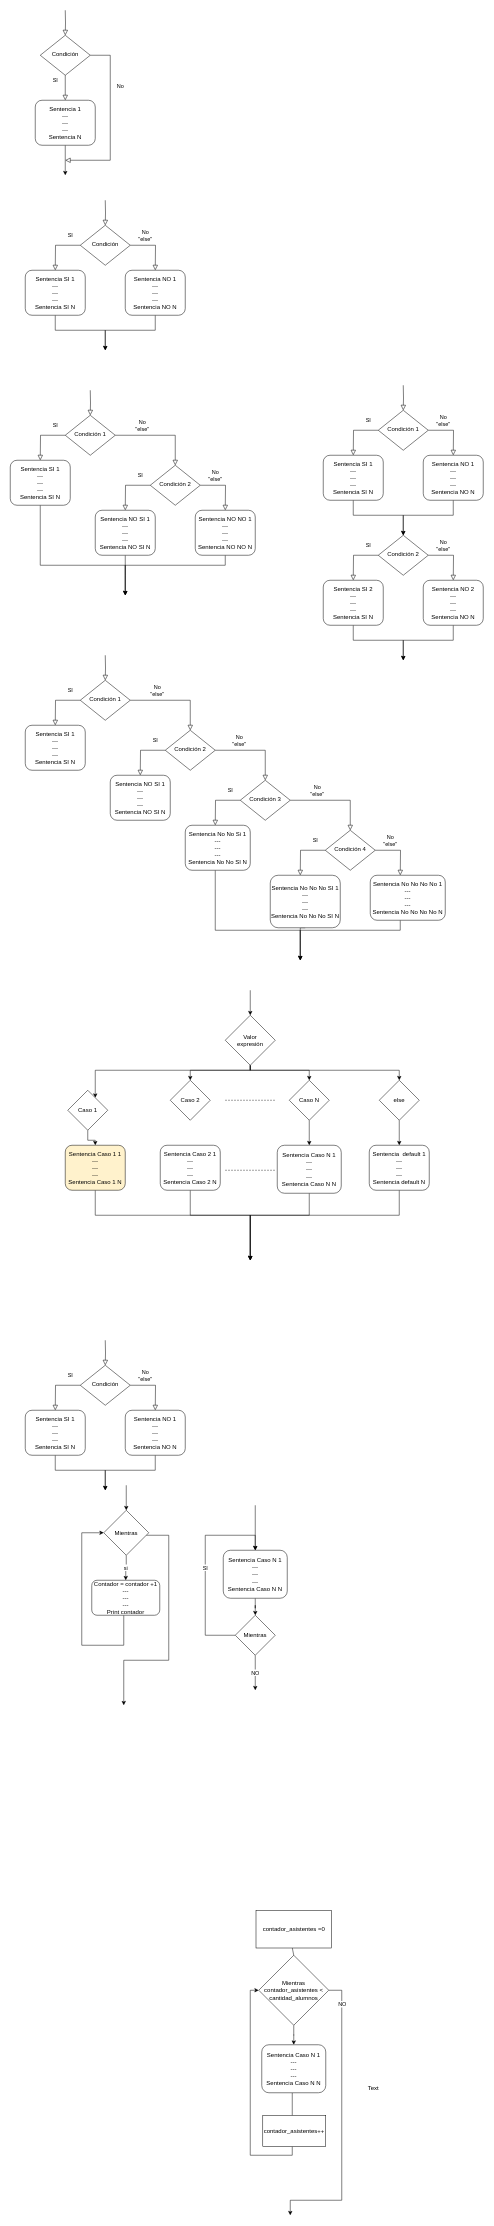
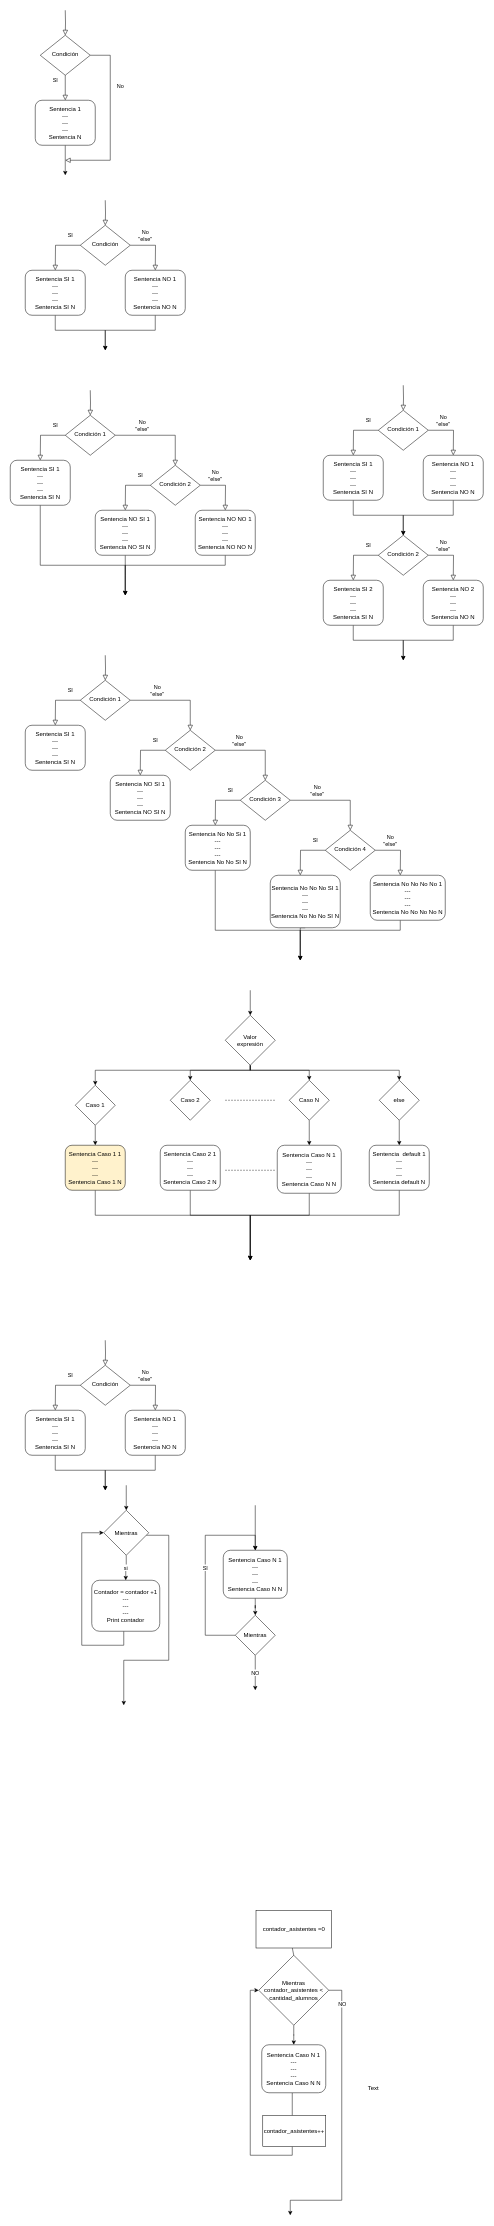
(88, 1110) -> (95, 1105)
(126, 1598) -> (126, 1606)
